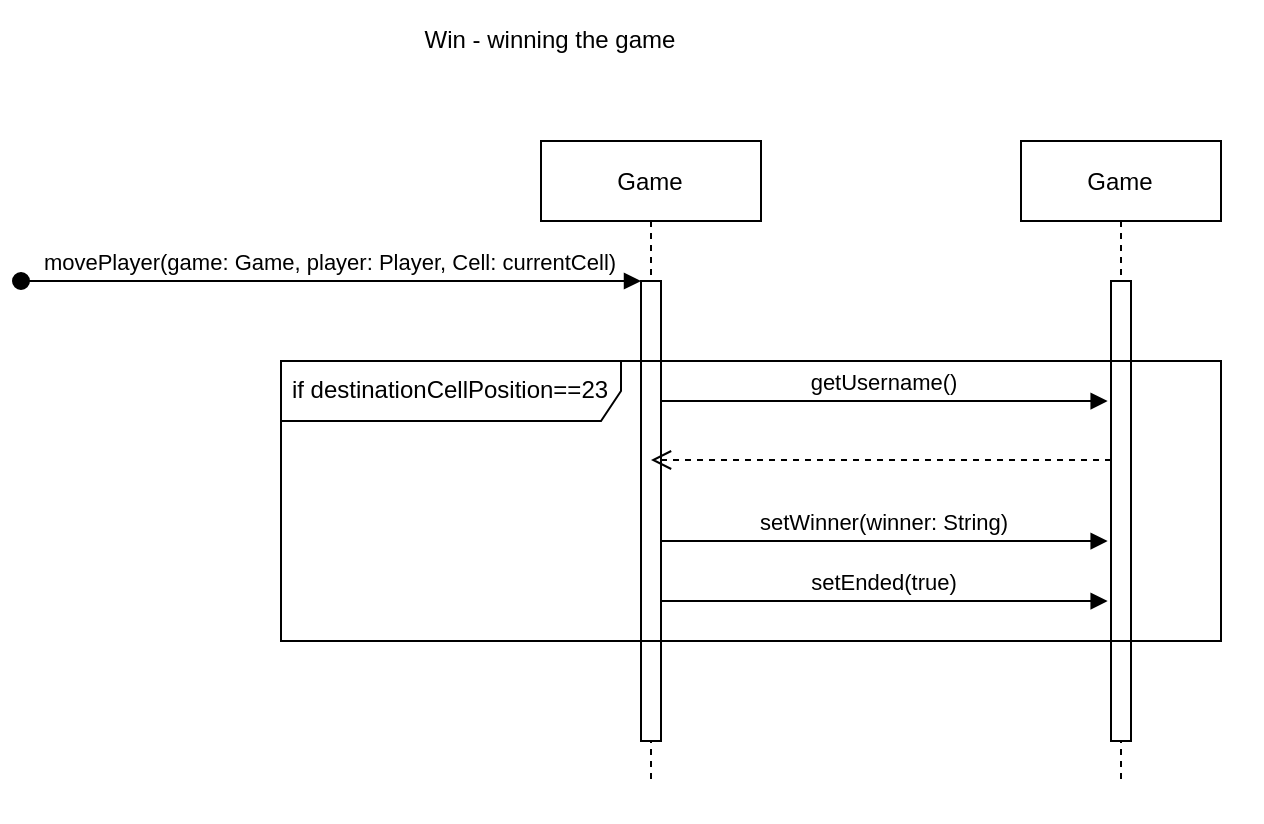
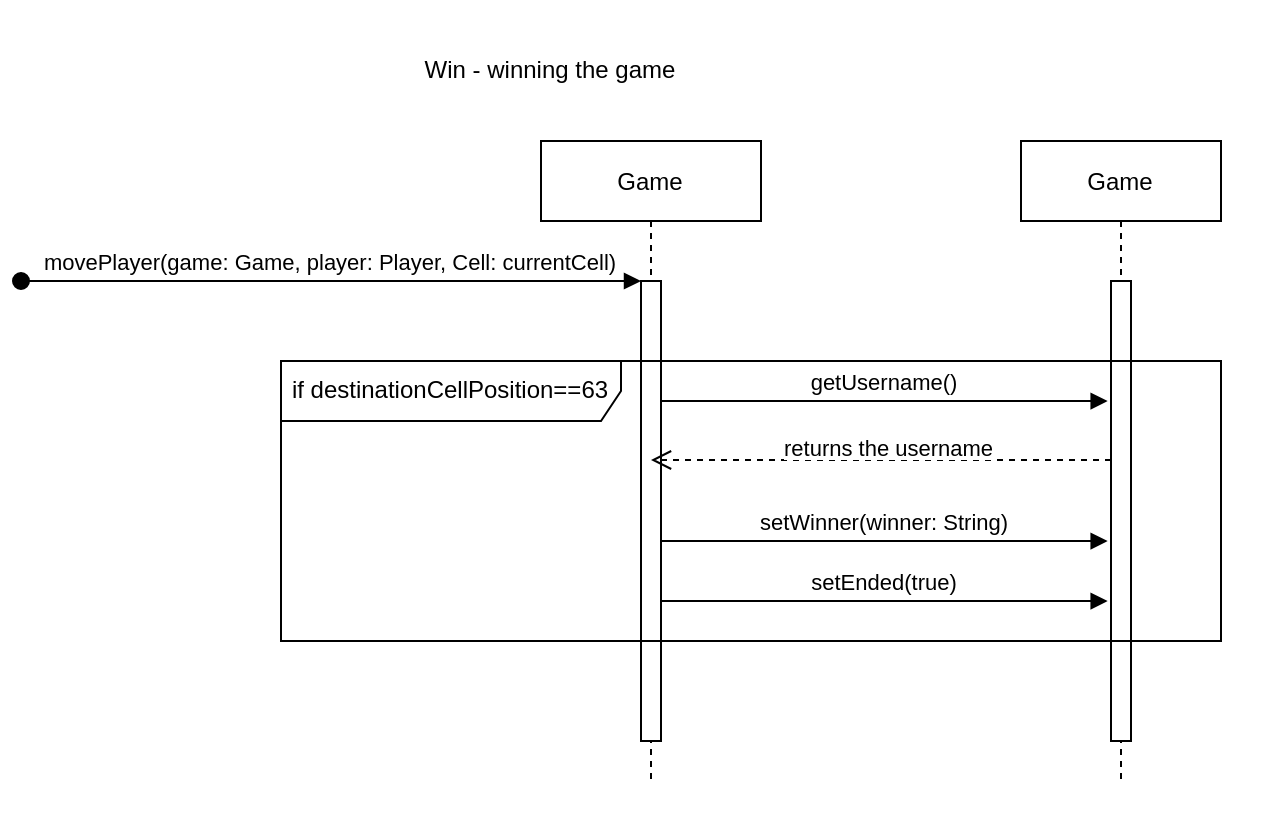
(551, 41) -> (551, 71)
(451, 391) -> (451, 391)
none -> (891, 461)
